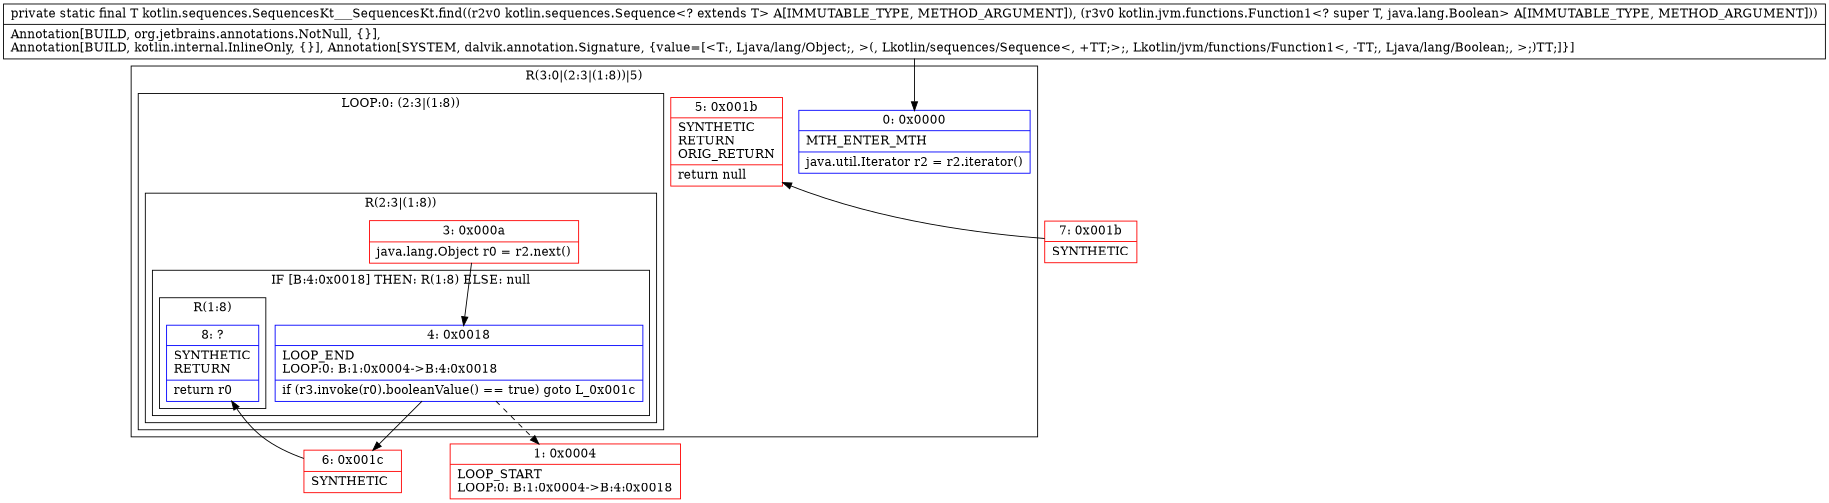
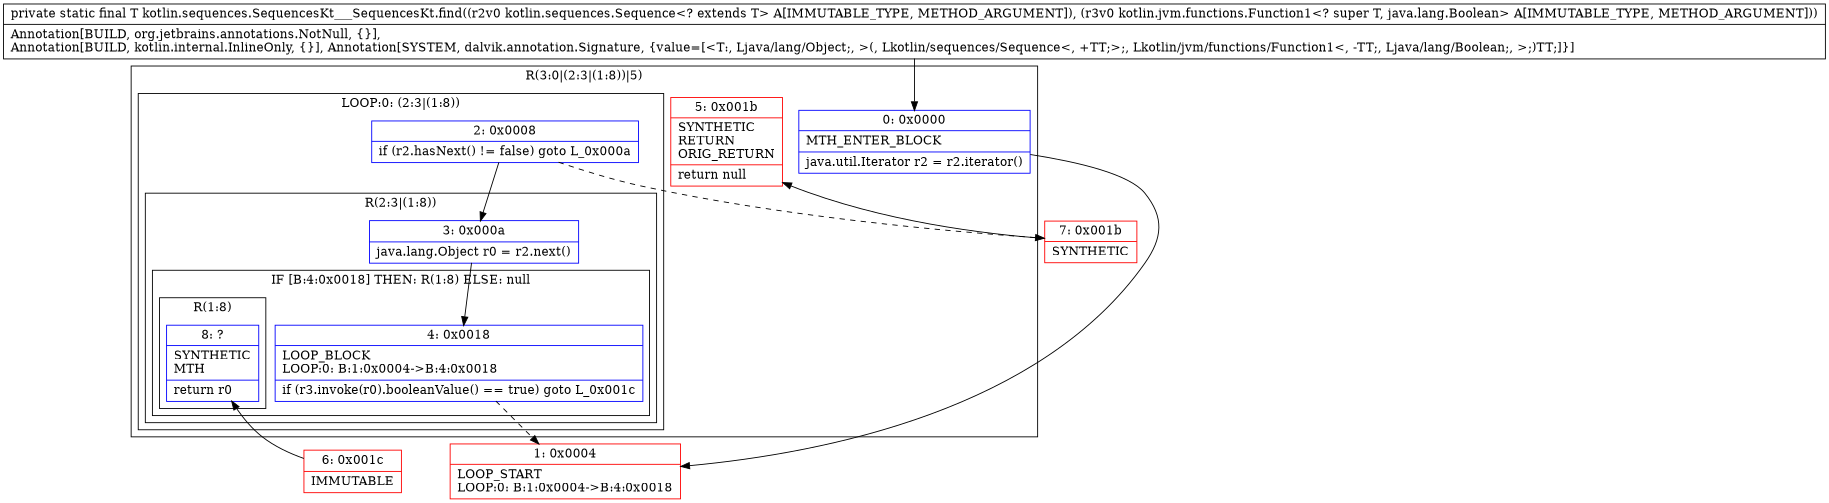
(867, 141) -> (874, 141)
none -> (505, 142)
(474, 242) -> (474, 242)
(319, 356) -> (327, 356)
none -> (1029, 367)
(202, 369) -> (190, 369)
(401, 423) -> none
(350, 482) -> (353, 482)
